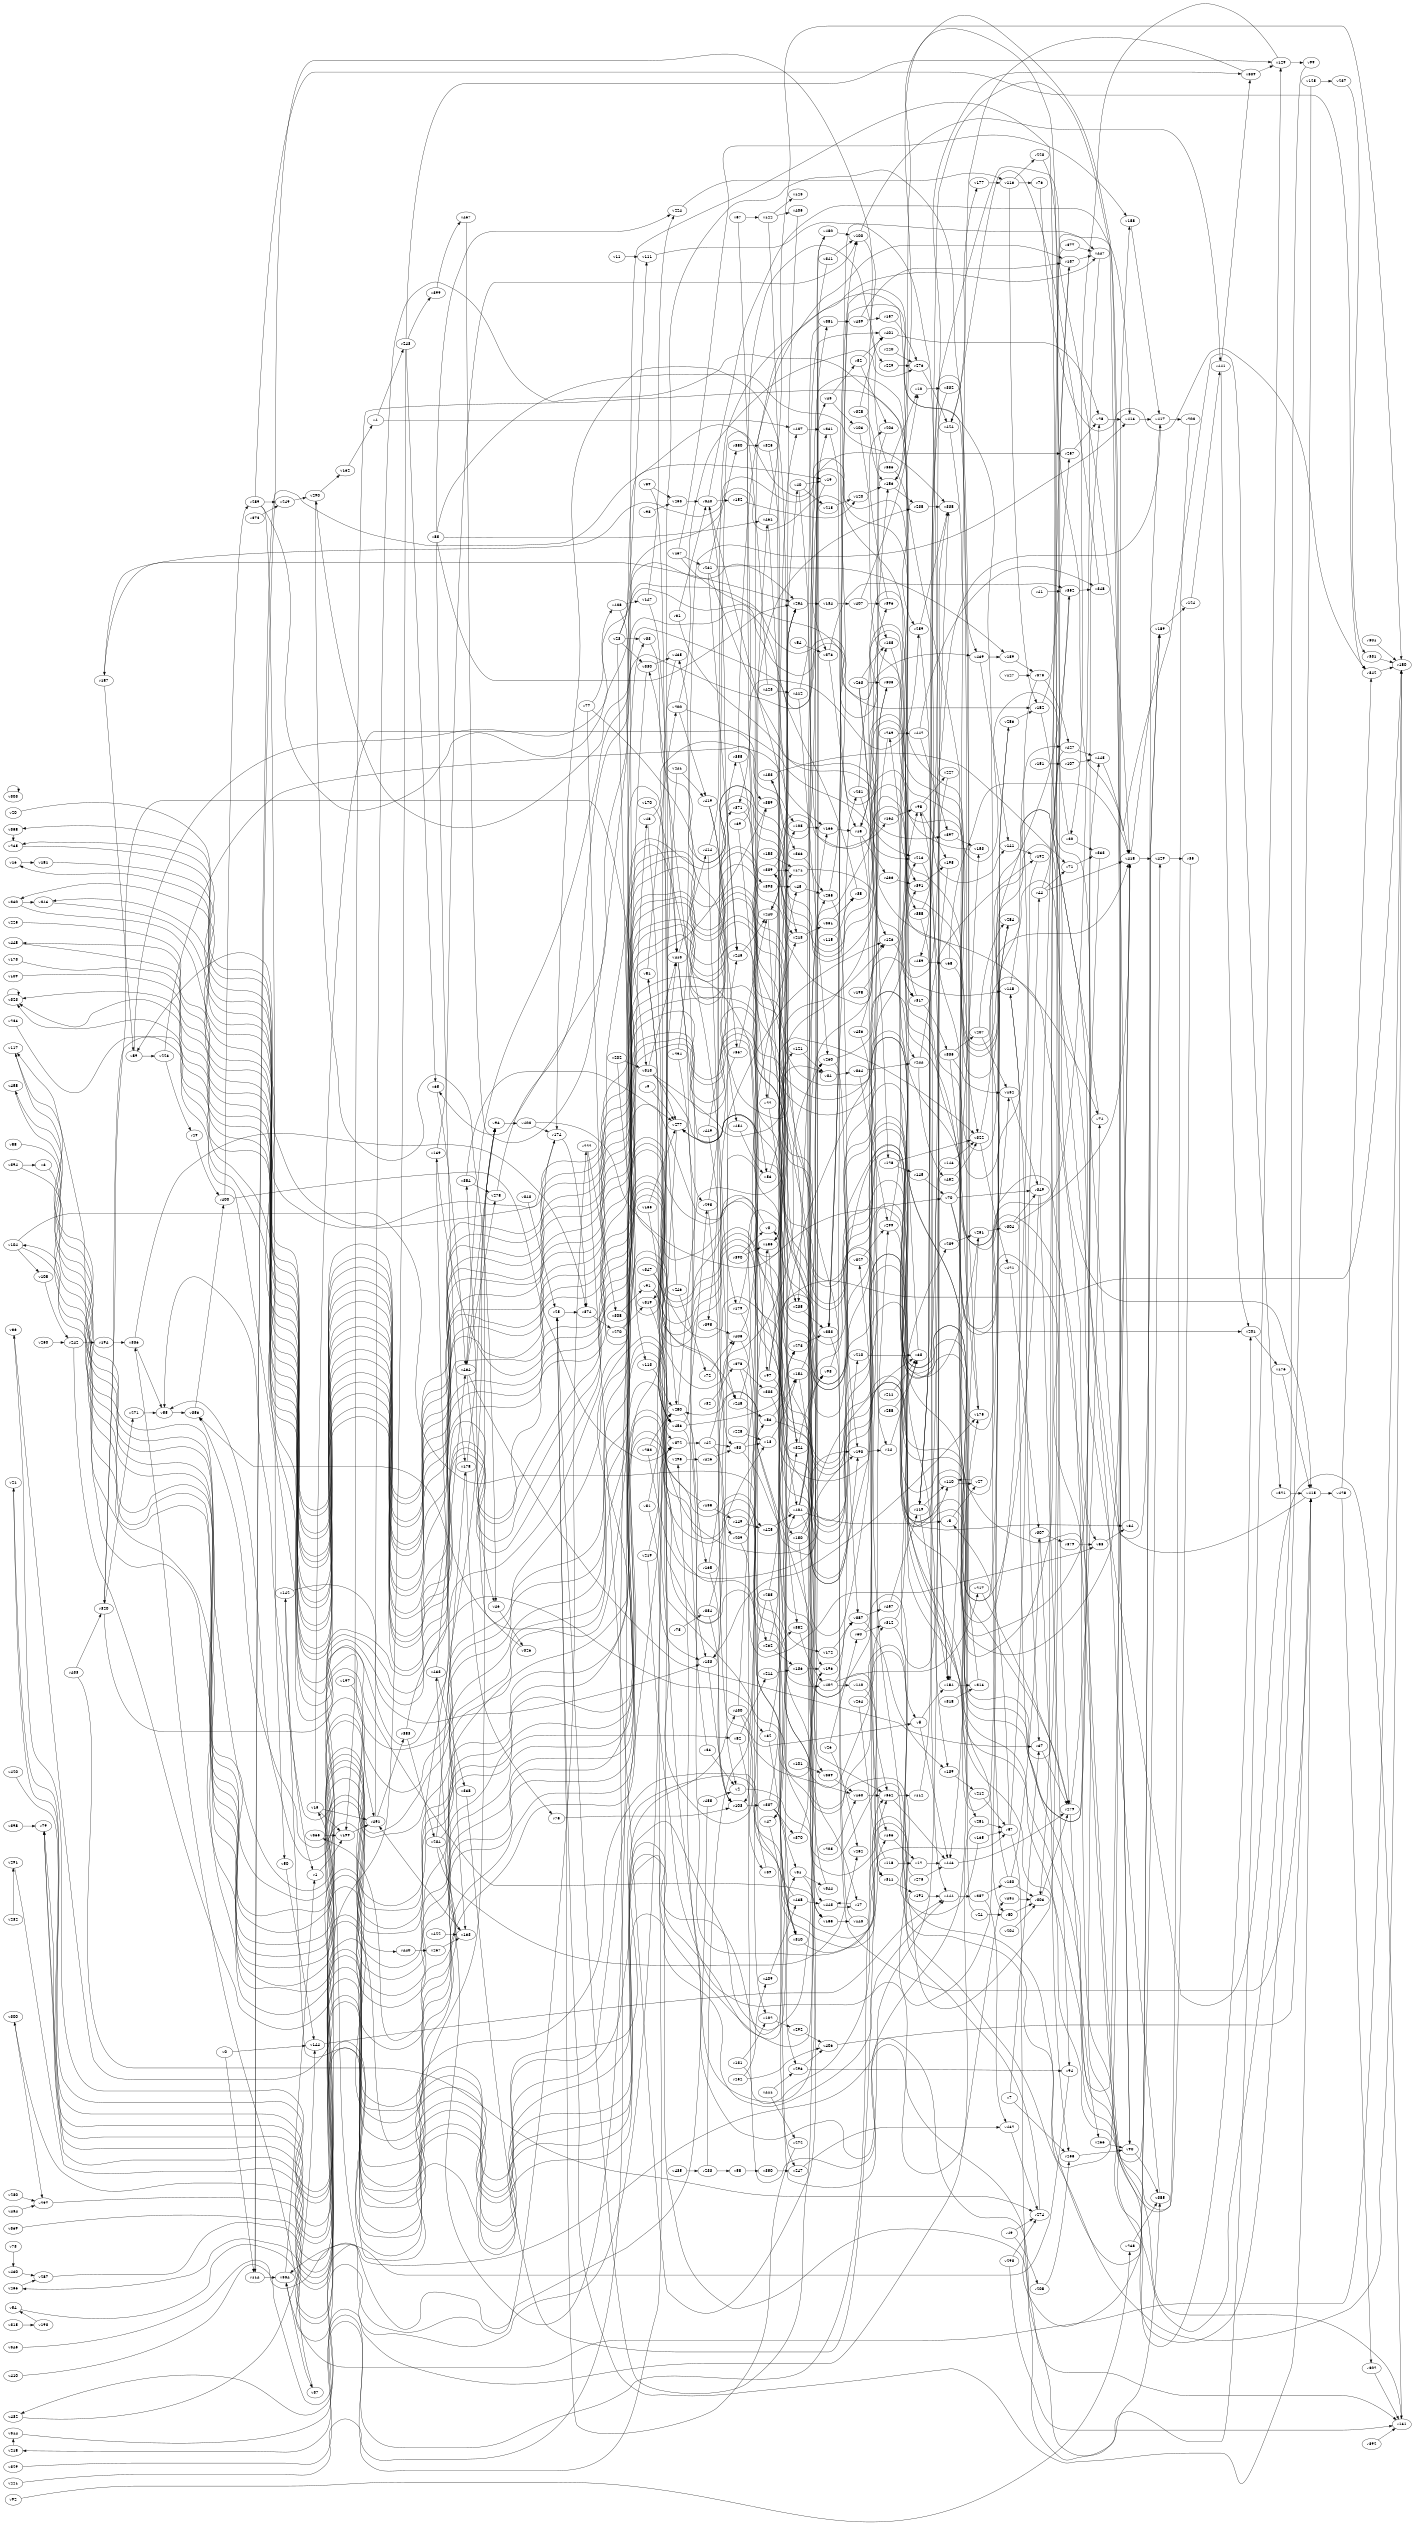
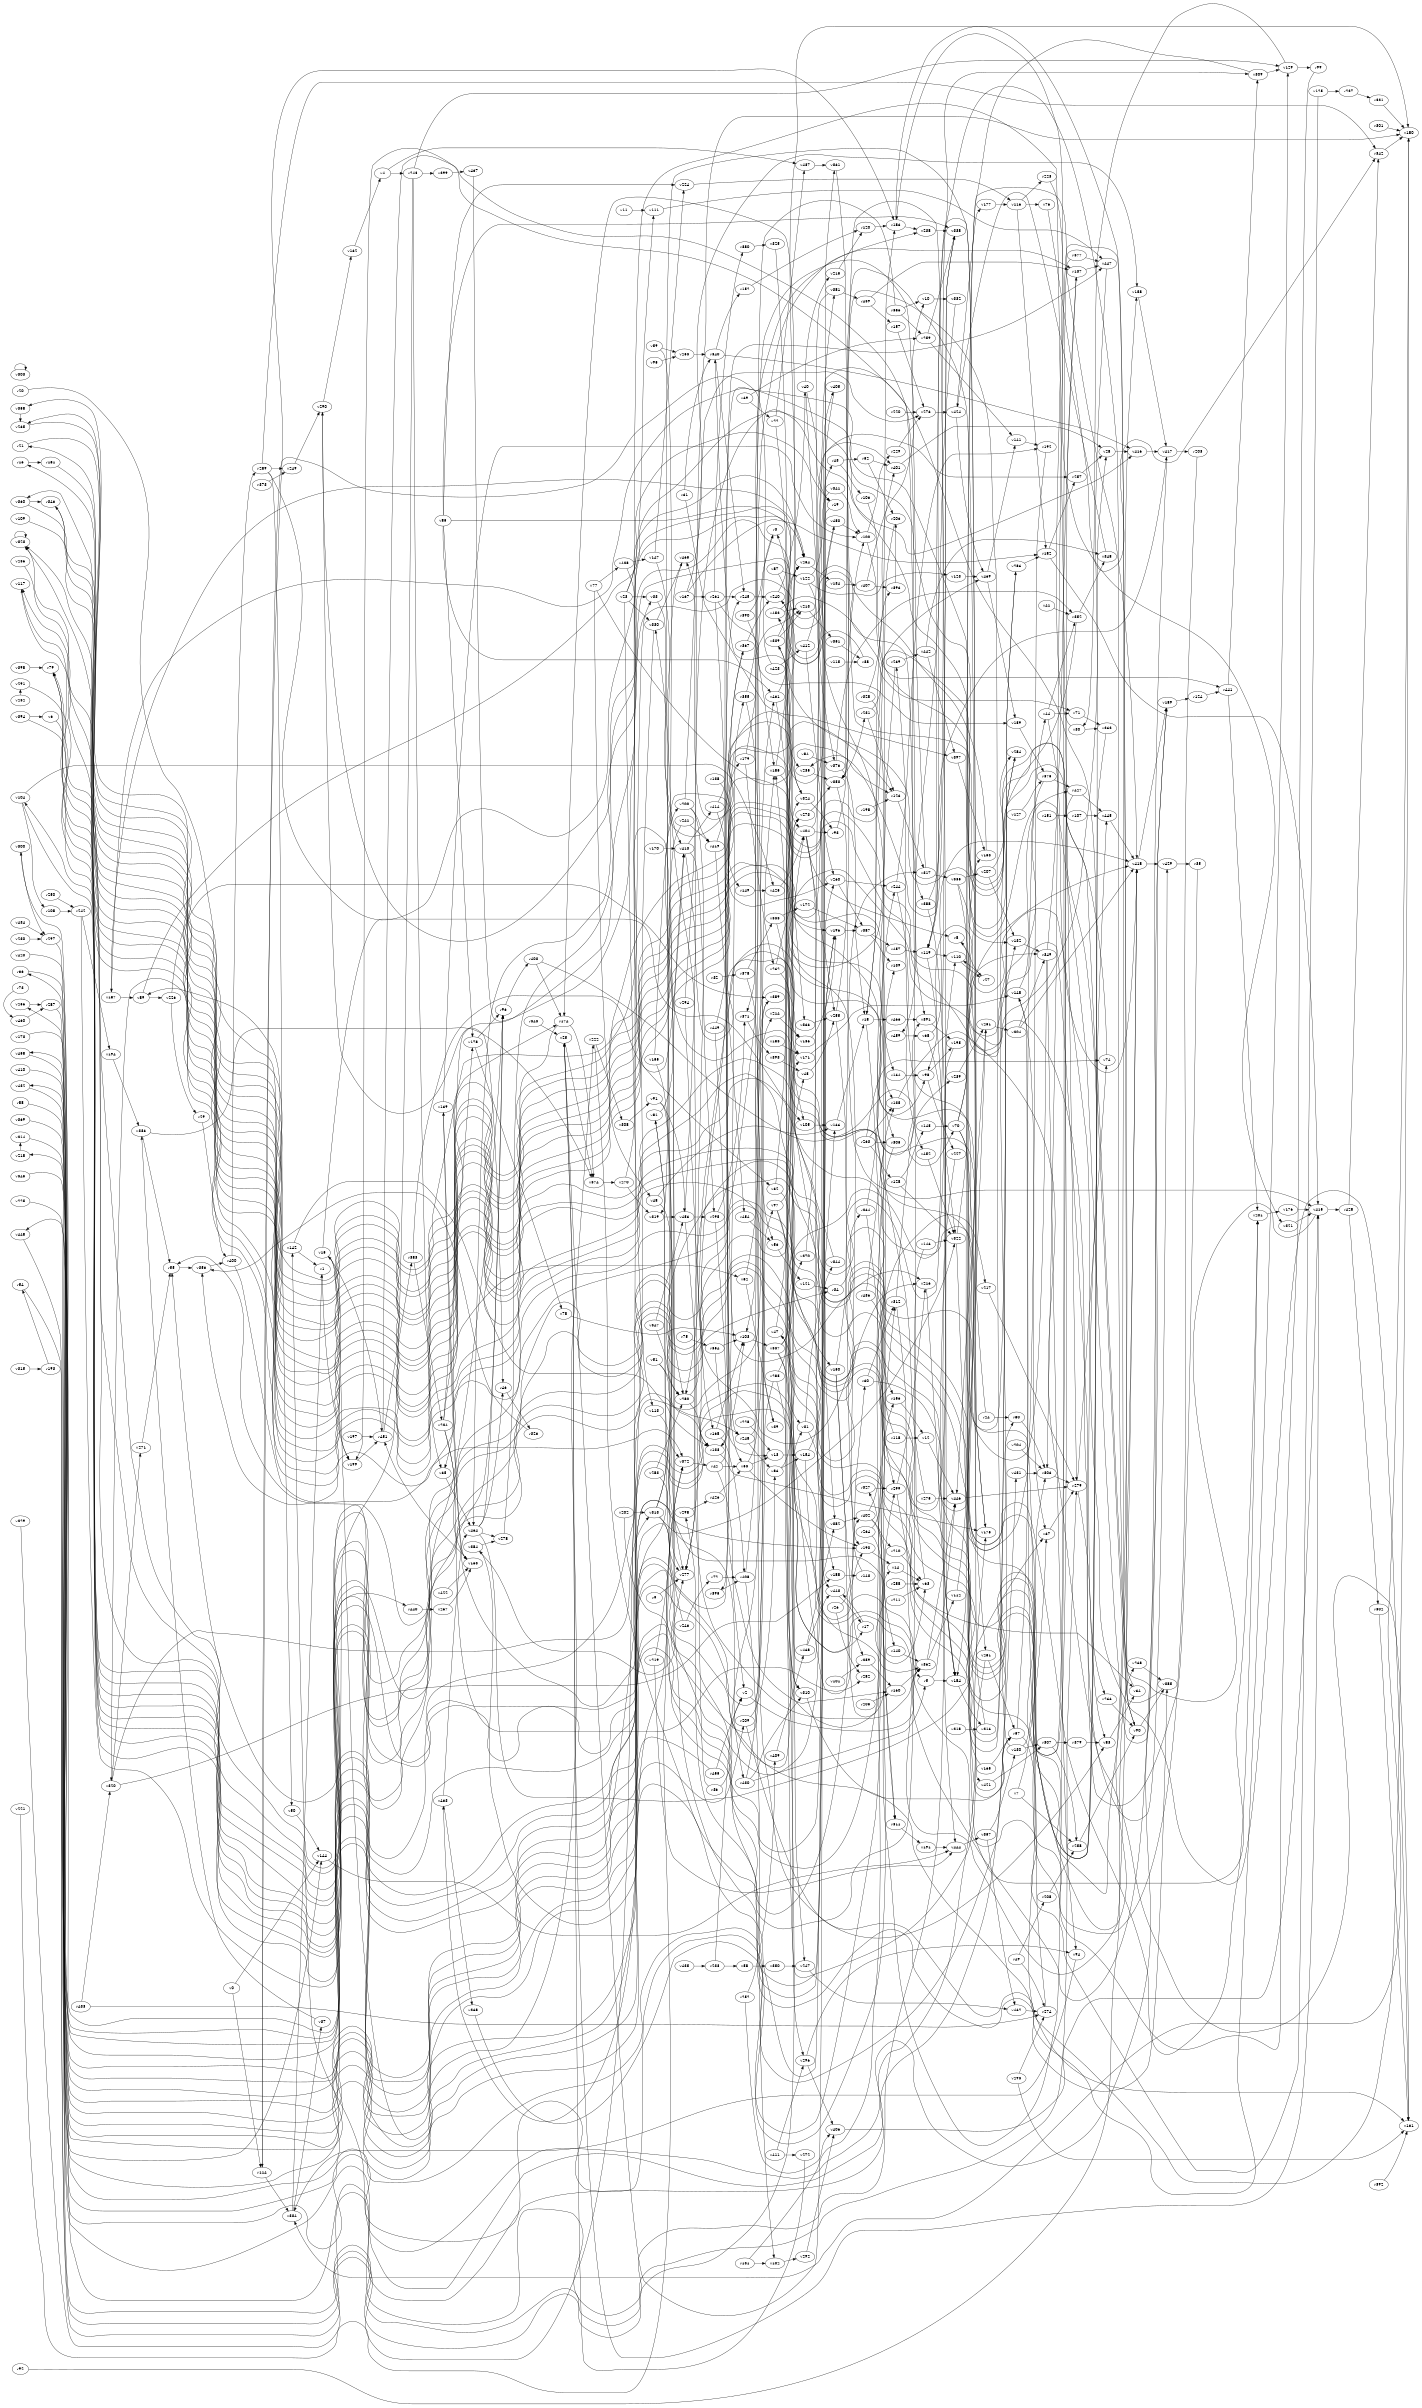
none -> (970, 577)
(979, 1794) -> none
(315, 1835) -> none
